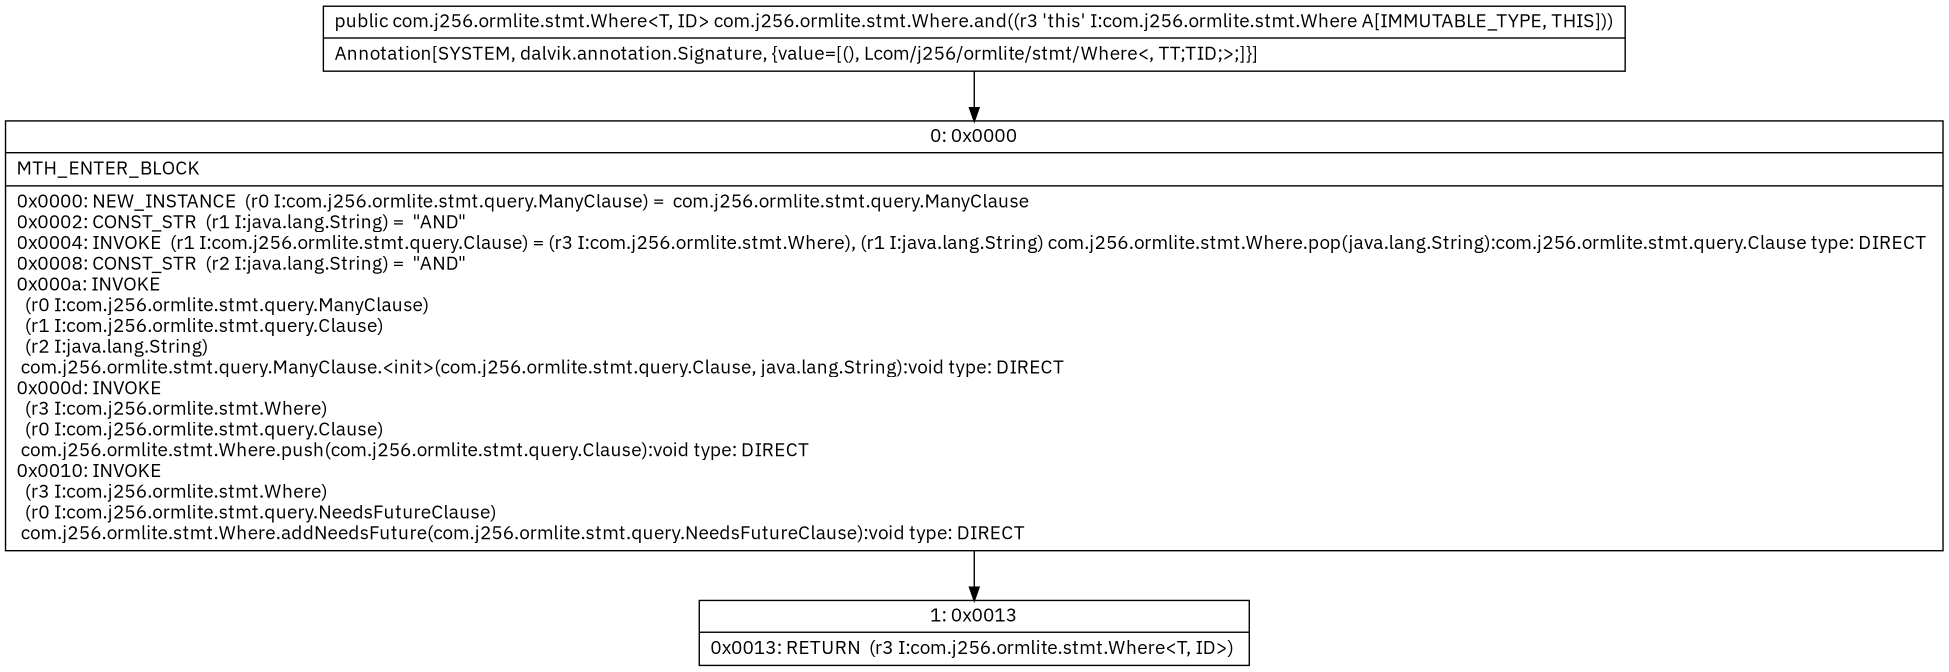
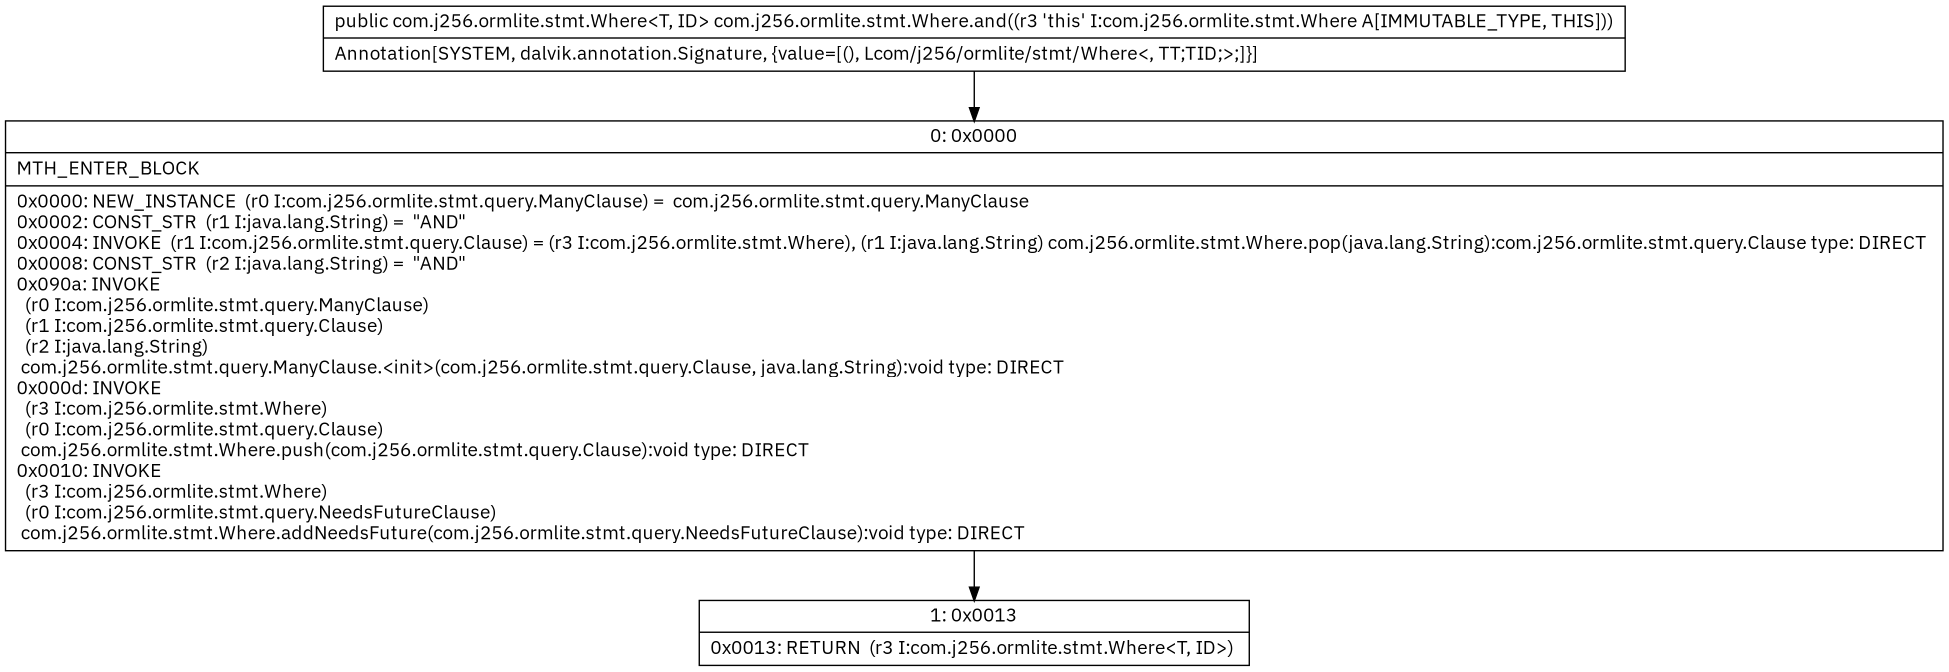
(93, 285) -> (93, 285)
